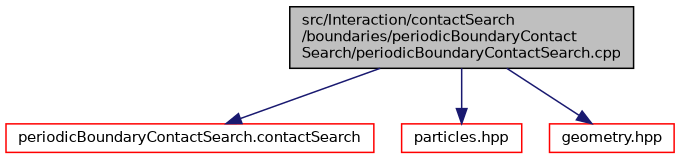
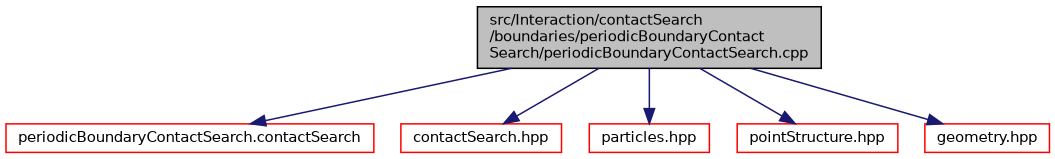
none -> (481, 138)
none -> (818, 138)
